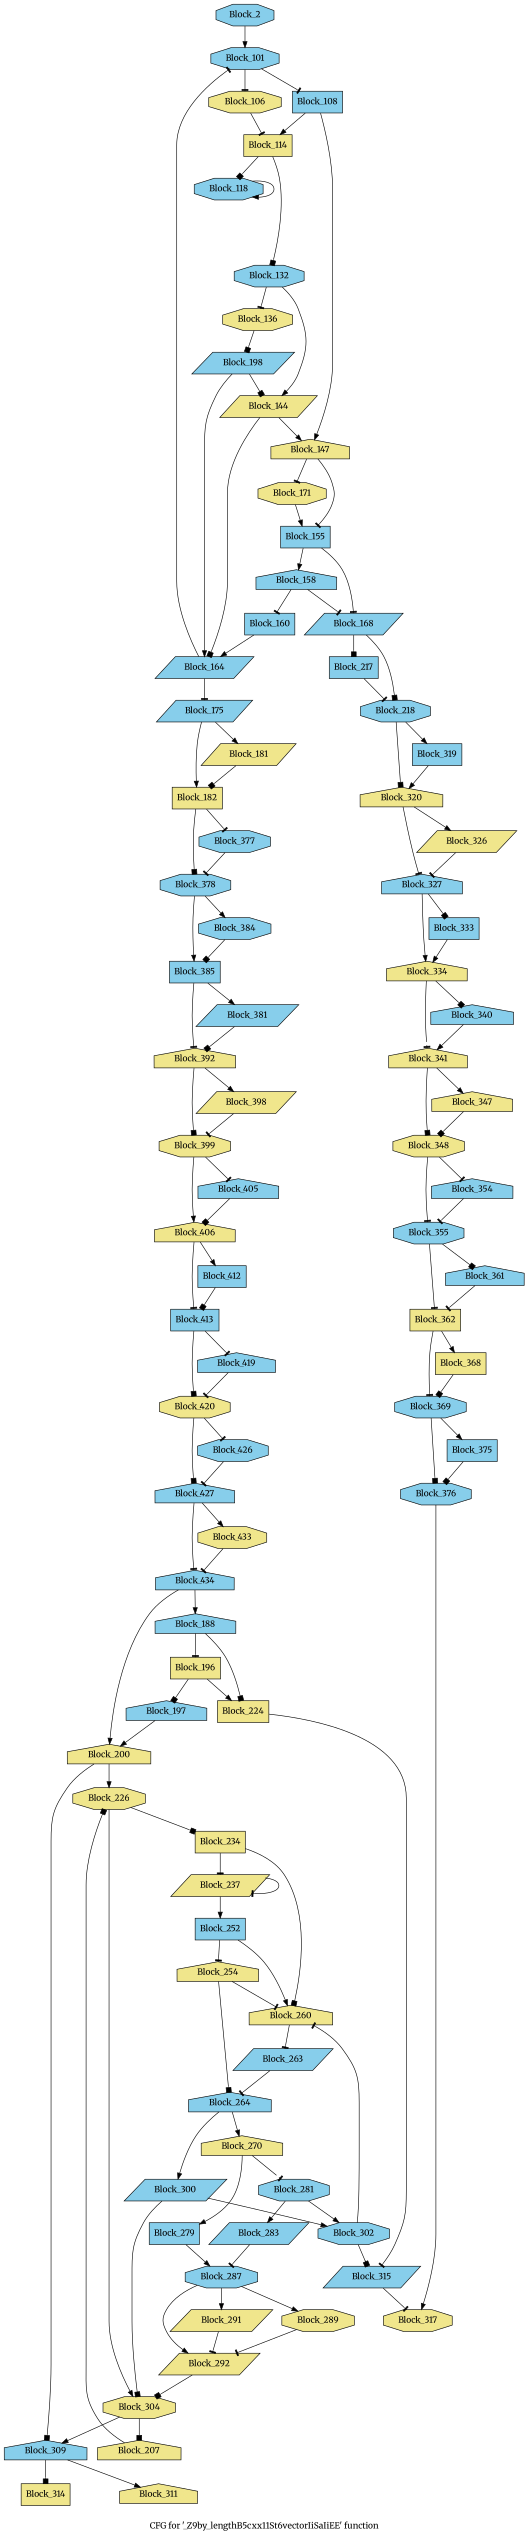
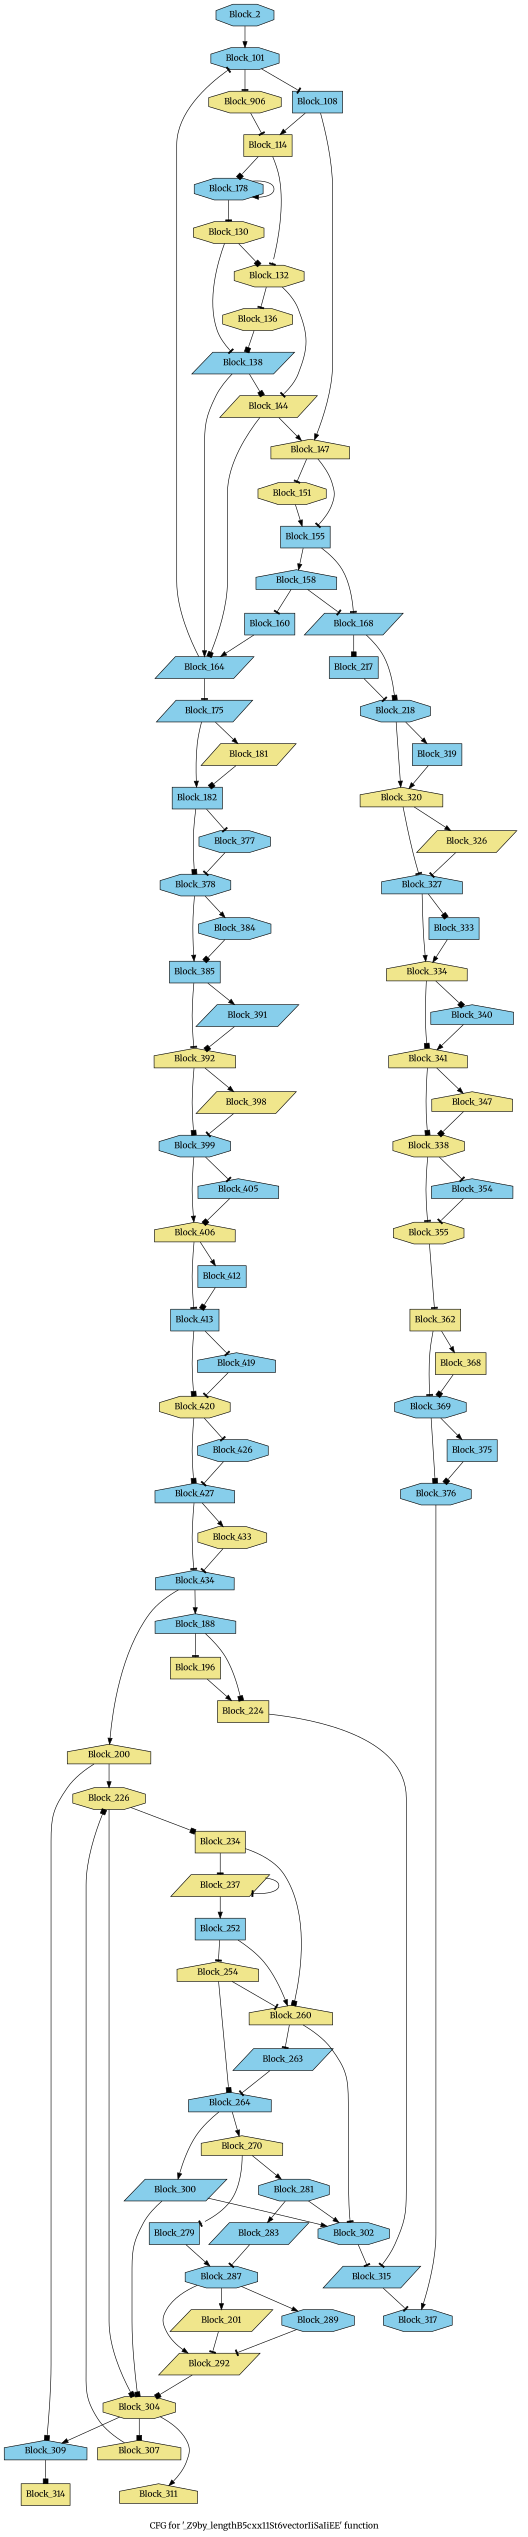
(245, 102) -> (245, 102)
(229, 189) -> (229, 189)
(281, 208) -> (281, 208)
none -> (229, 233)
(269, 276) -> (269, 276)
(306, 340) -> (306, 340)
(243, 363) -> (243, 363)
(292, 494) -> (292, 494)
(398, 751) -> (398, 751)
(197, 798) -> (197, 798)
(425, 1011) -> (425, 1011)
(247, 1016) -> (247, 1016)
(195, 1146) -> (195, 1146)
(429, 1146) -> (429, 1146)
(429, 1233) -> (429, 1233)
(485, 1277) -> none
(166, 1712) -> none
(109, 2102) -> (109, 2102)
(359, 2116) -> (348, 2114)
(264, 2165) -> (264, 2165)
(234, 2195) -> (234, 2195)
(362, 2254) -> (362, 2254)
(221, 2321) -> (221, 2321)
(318, 2321) -> (318, 2321)
(418, 2321) -> (418, 2321)
(139, 2451) -> (139, 2451)
(101, 2472) -> (188, 2445)
